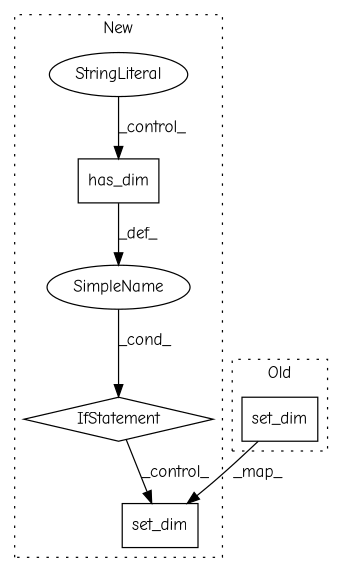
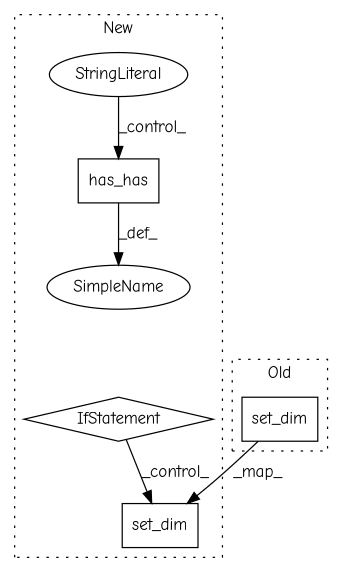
(119, 181) -> (119, 181)
(119, 347) -> none
